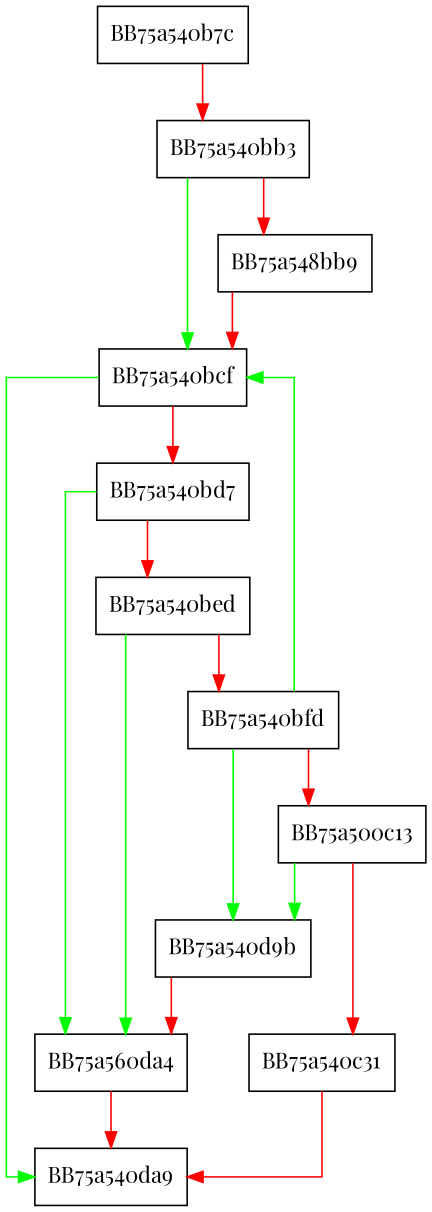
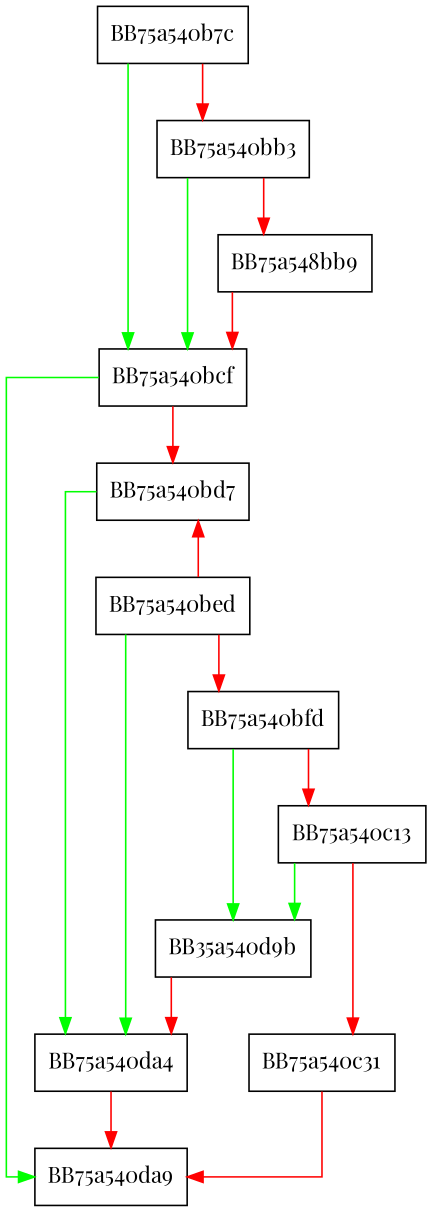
(294, 519) -> (128, 198)
(148, 541) -> (198, 557)
(352, 834) -> (352, 834)
(233, 948) -> (233, 948)
(111, 1063) -> (111, 1063)
